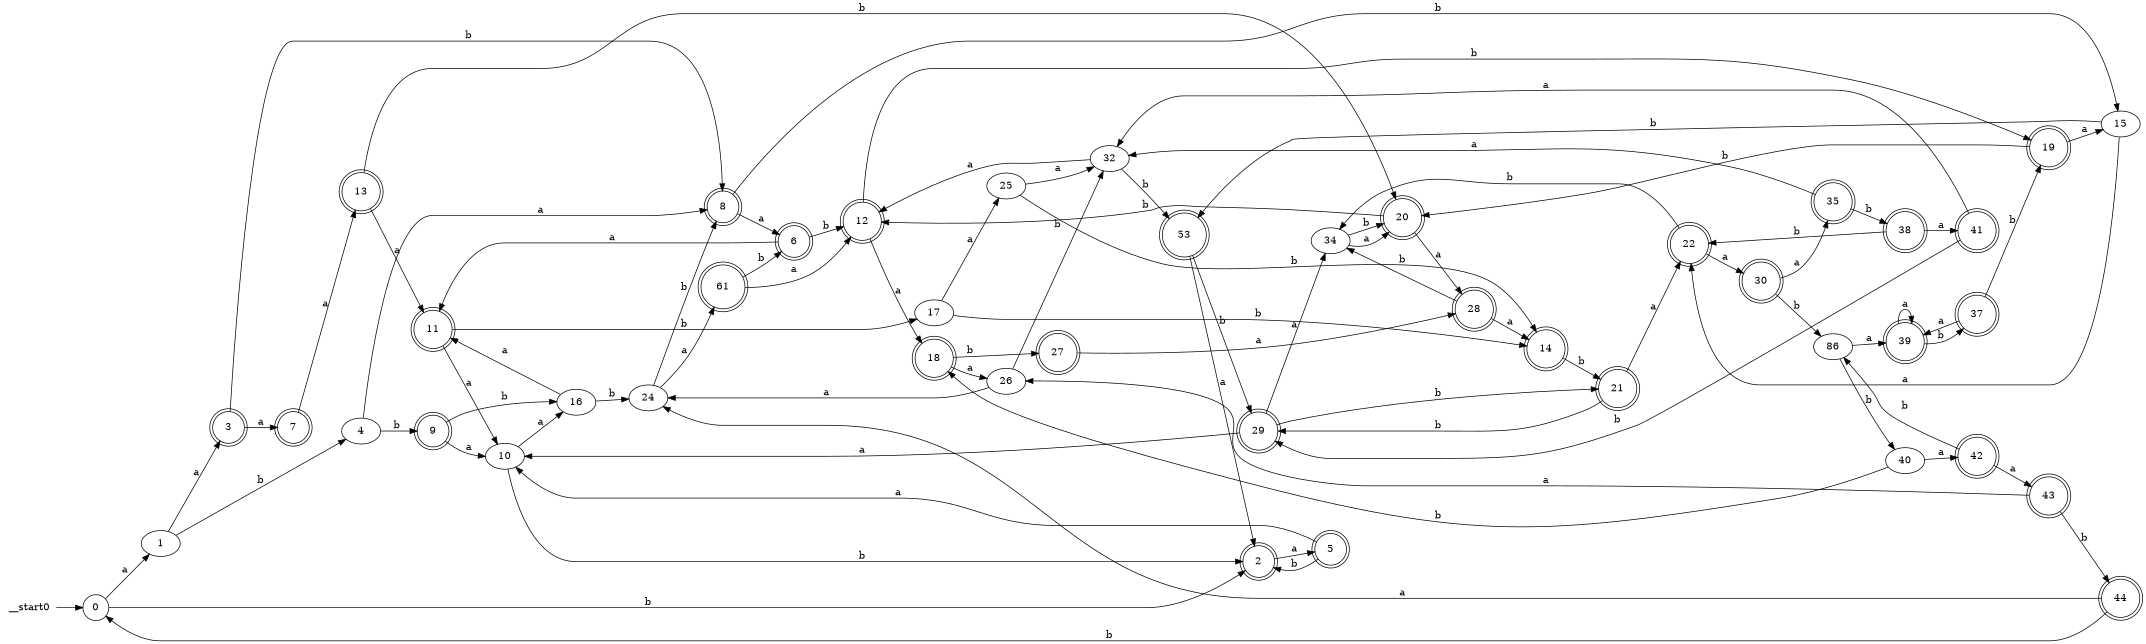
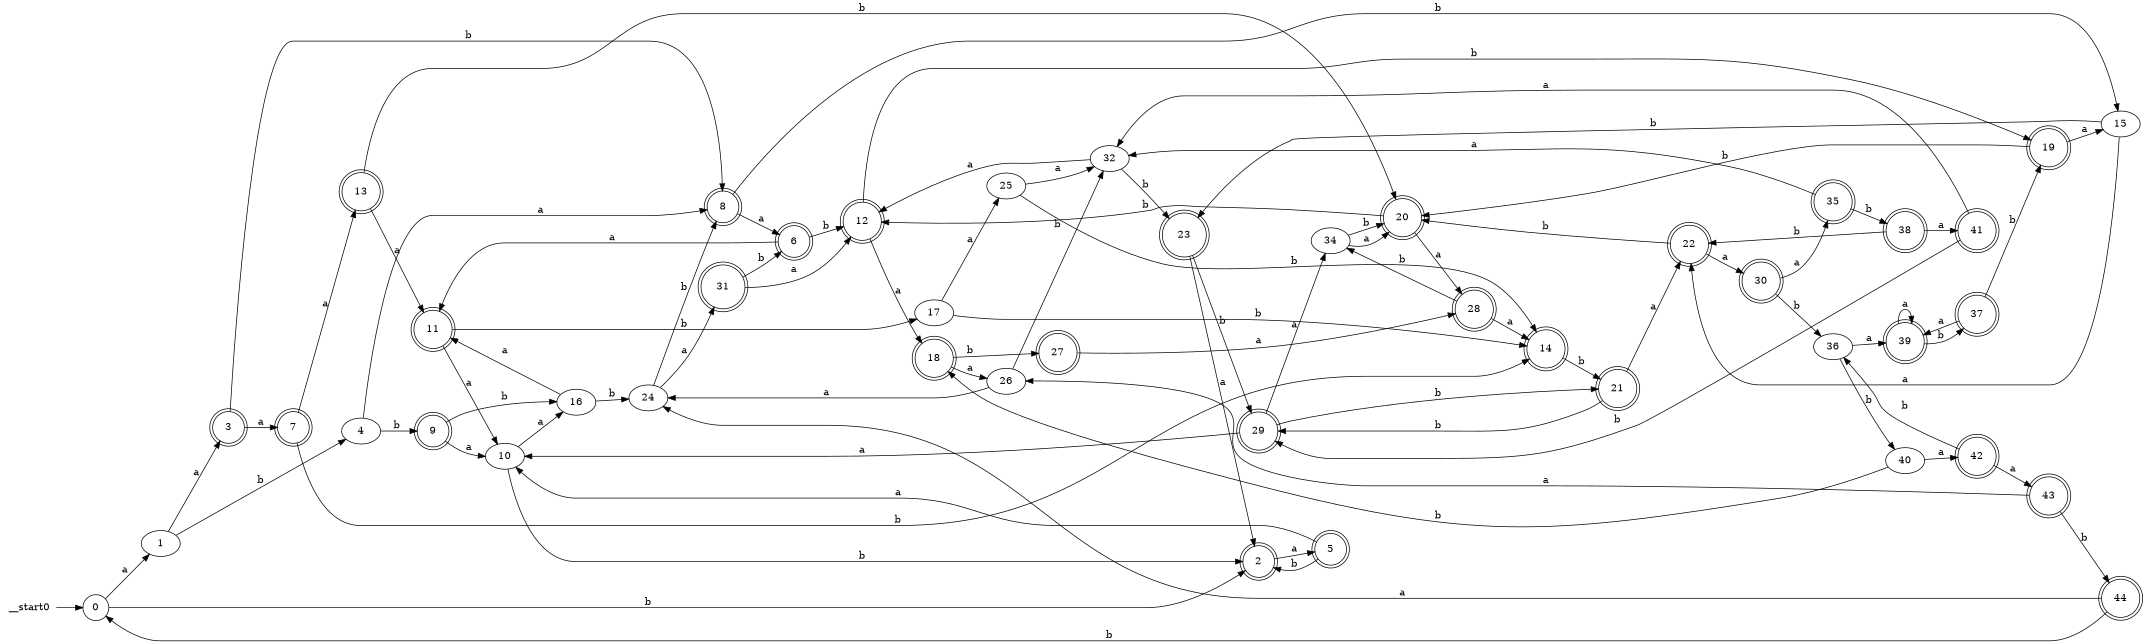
(1514, 184) -> (1549, 234)
(1184, 235) -> (1184, 235)
(723, 287) -> (723, 287)
(1833, 347) -> (1833, 347)
none -> (902, 525)
